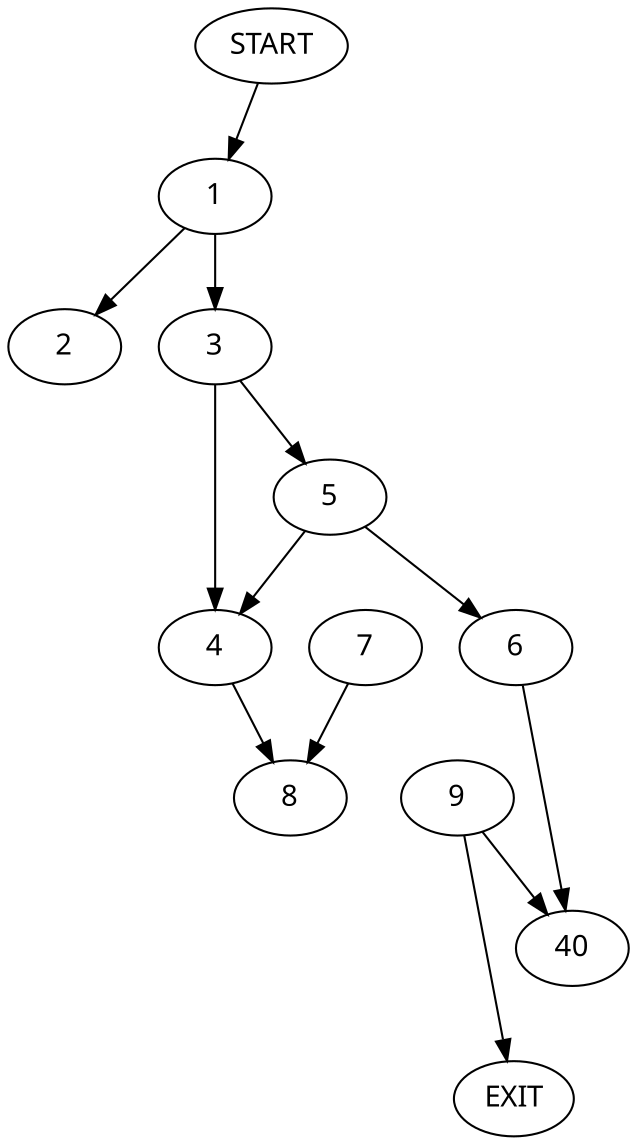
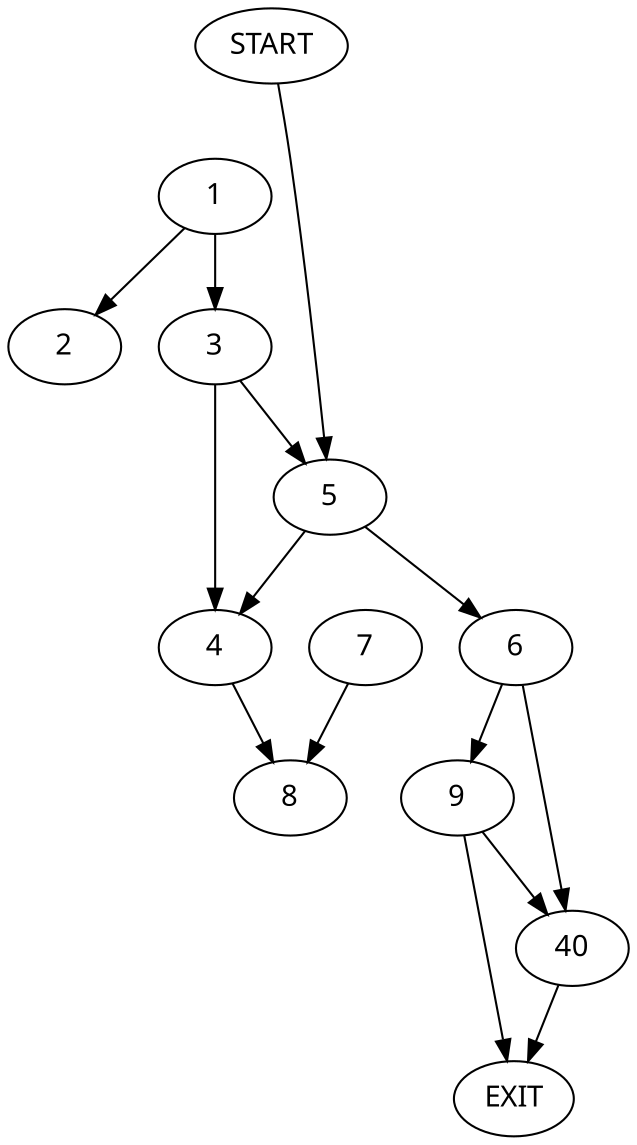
(247, 111) -> (304, 260)
none -> (491, 713)
none -> (547, 1013)
